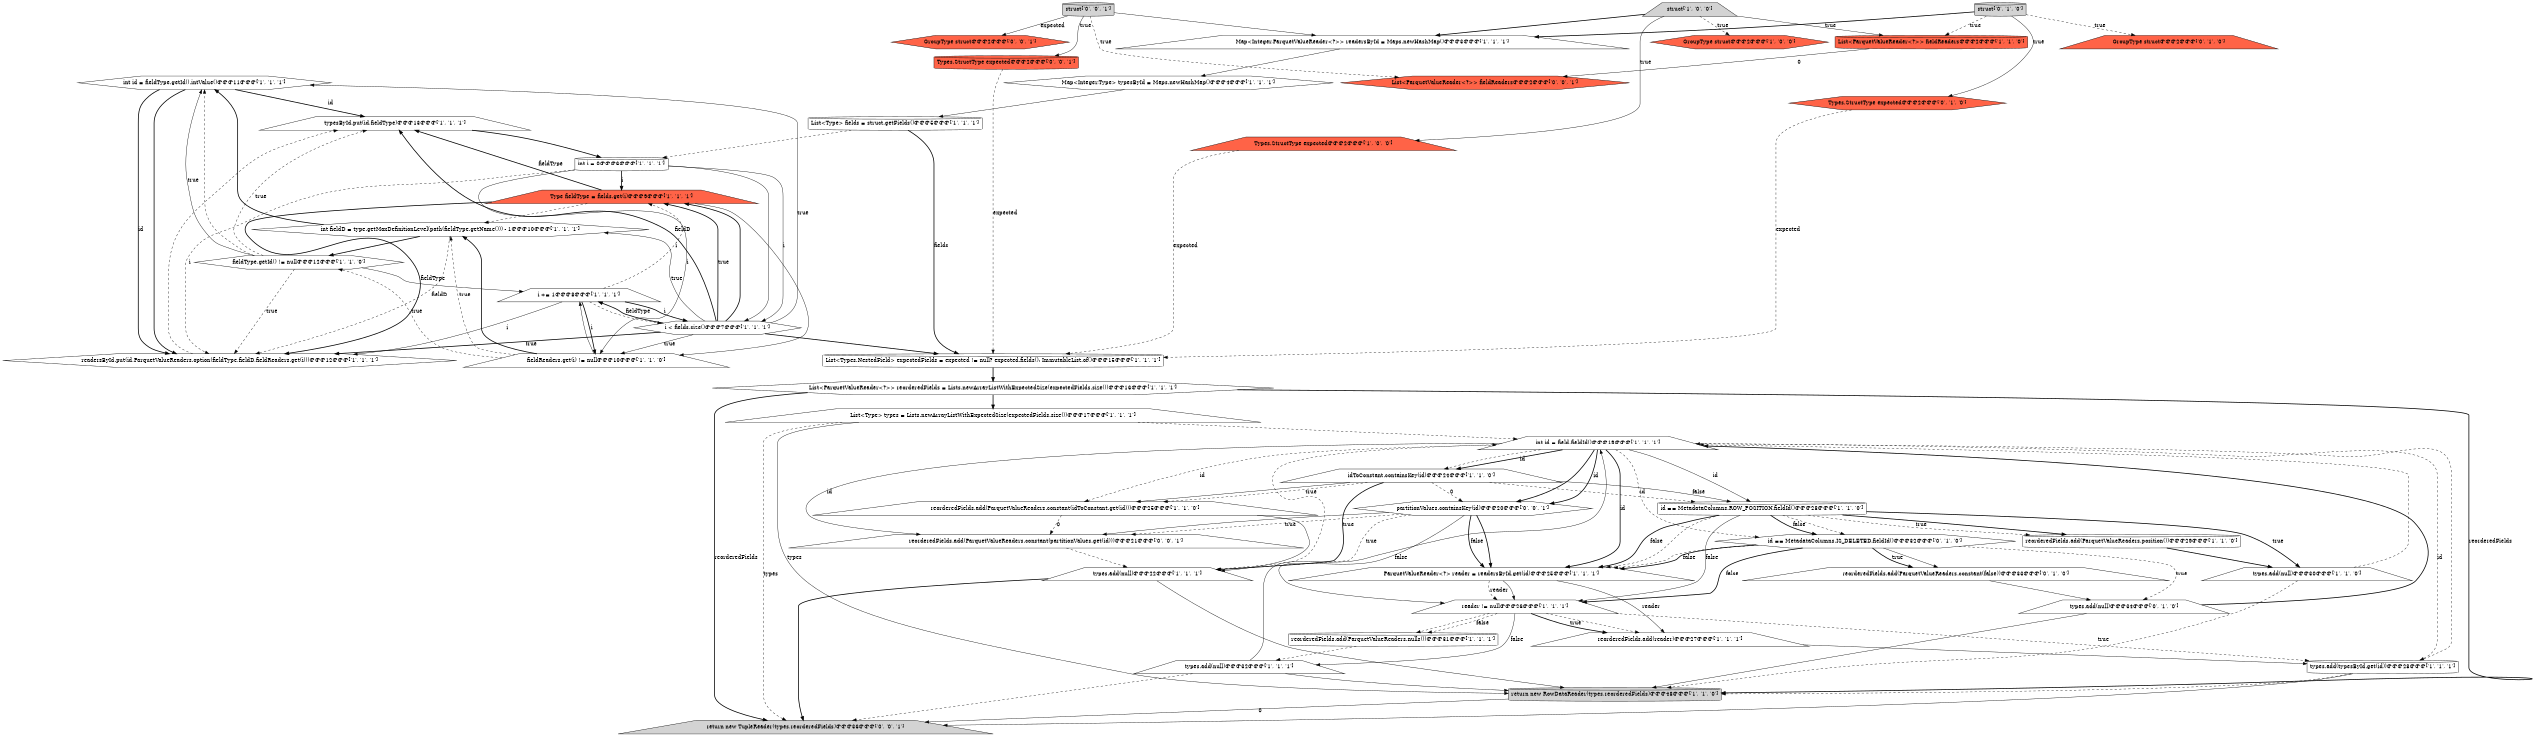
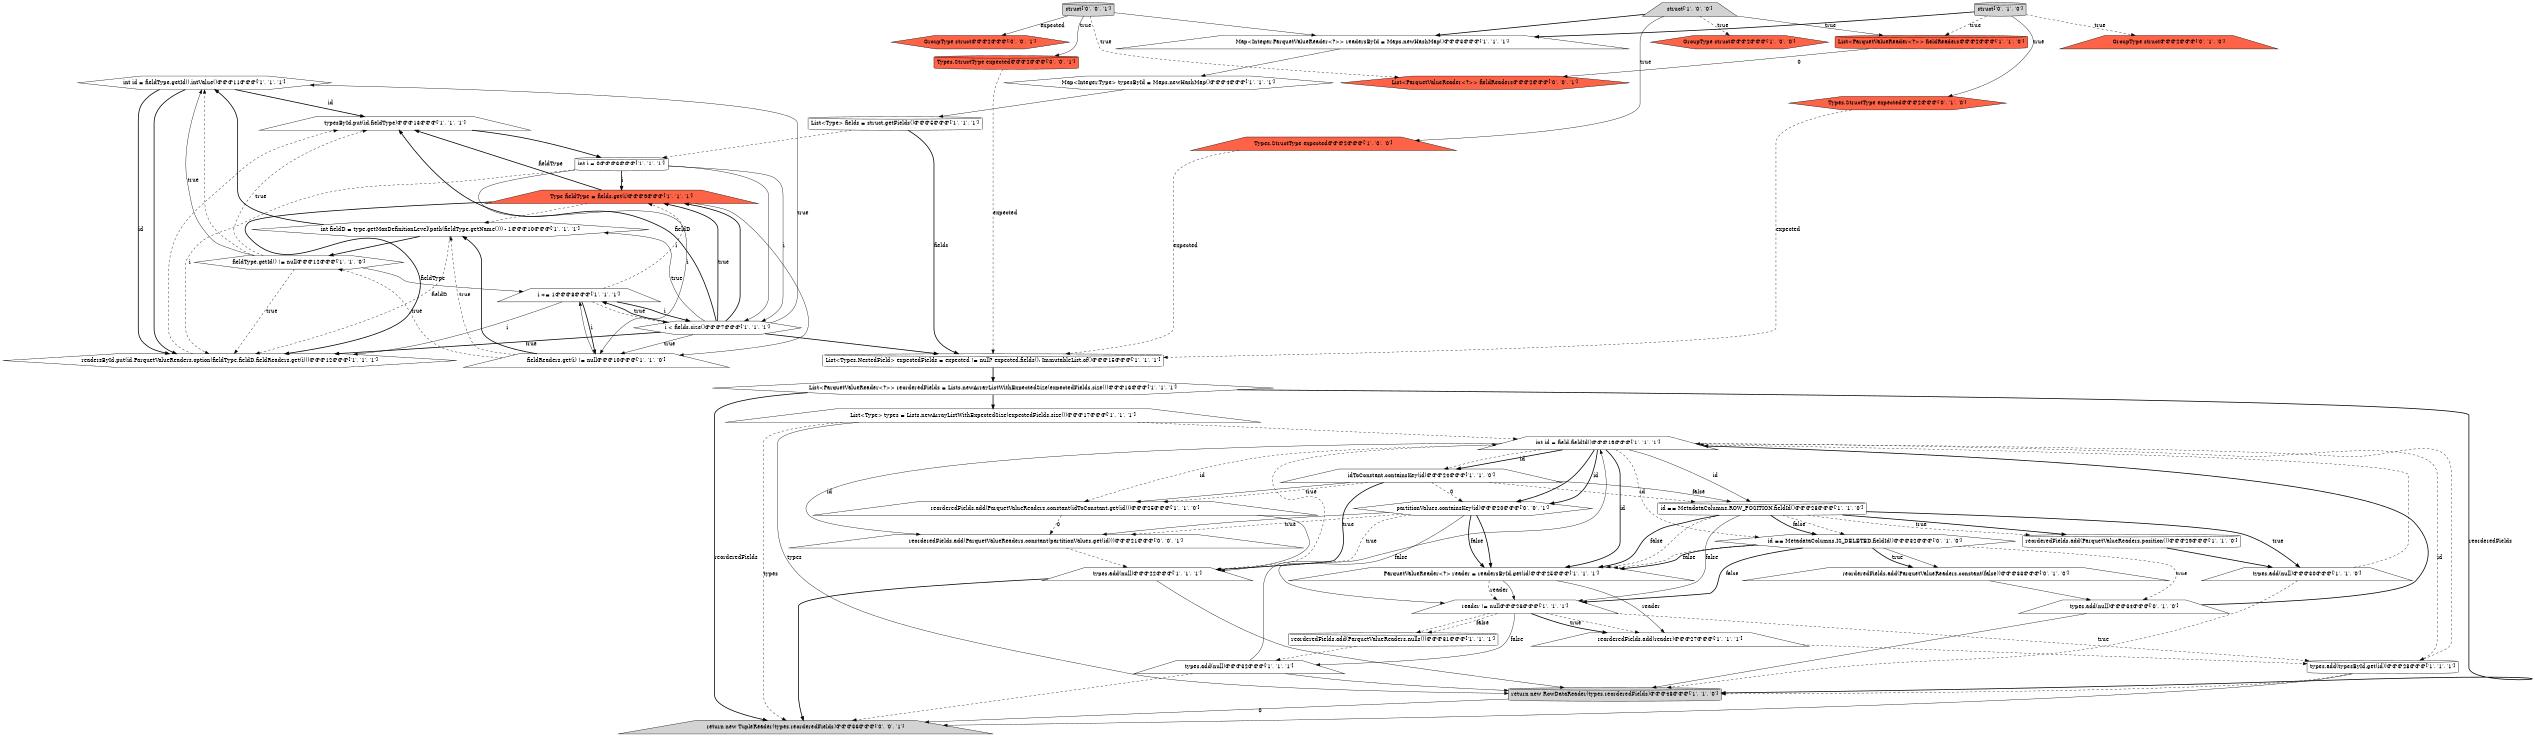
(638, 311) -> (640, 311)
(2065, 655) -> (2065, 655)
